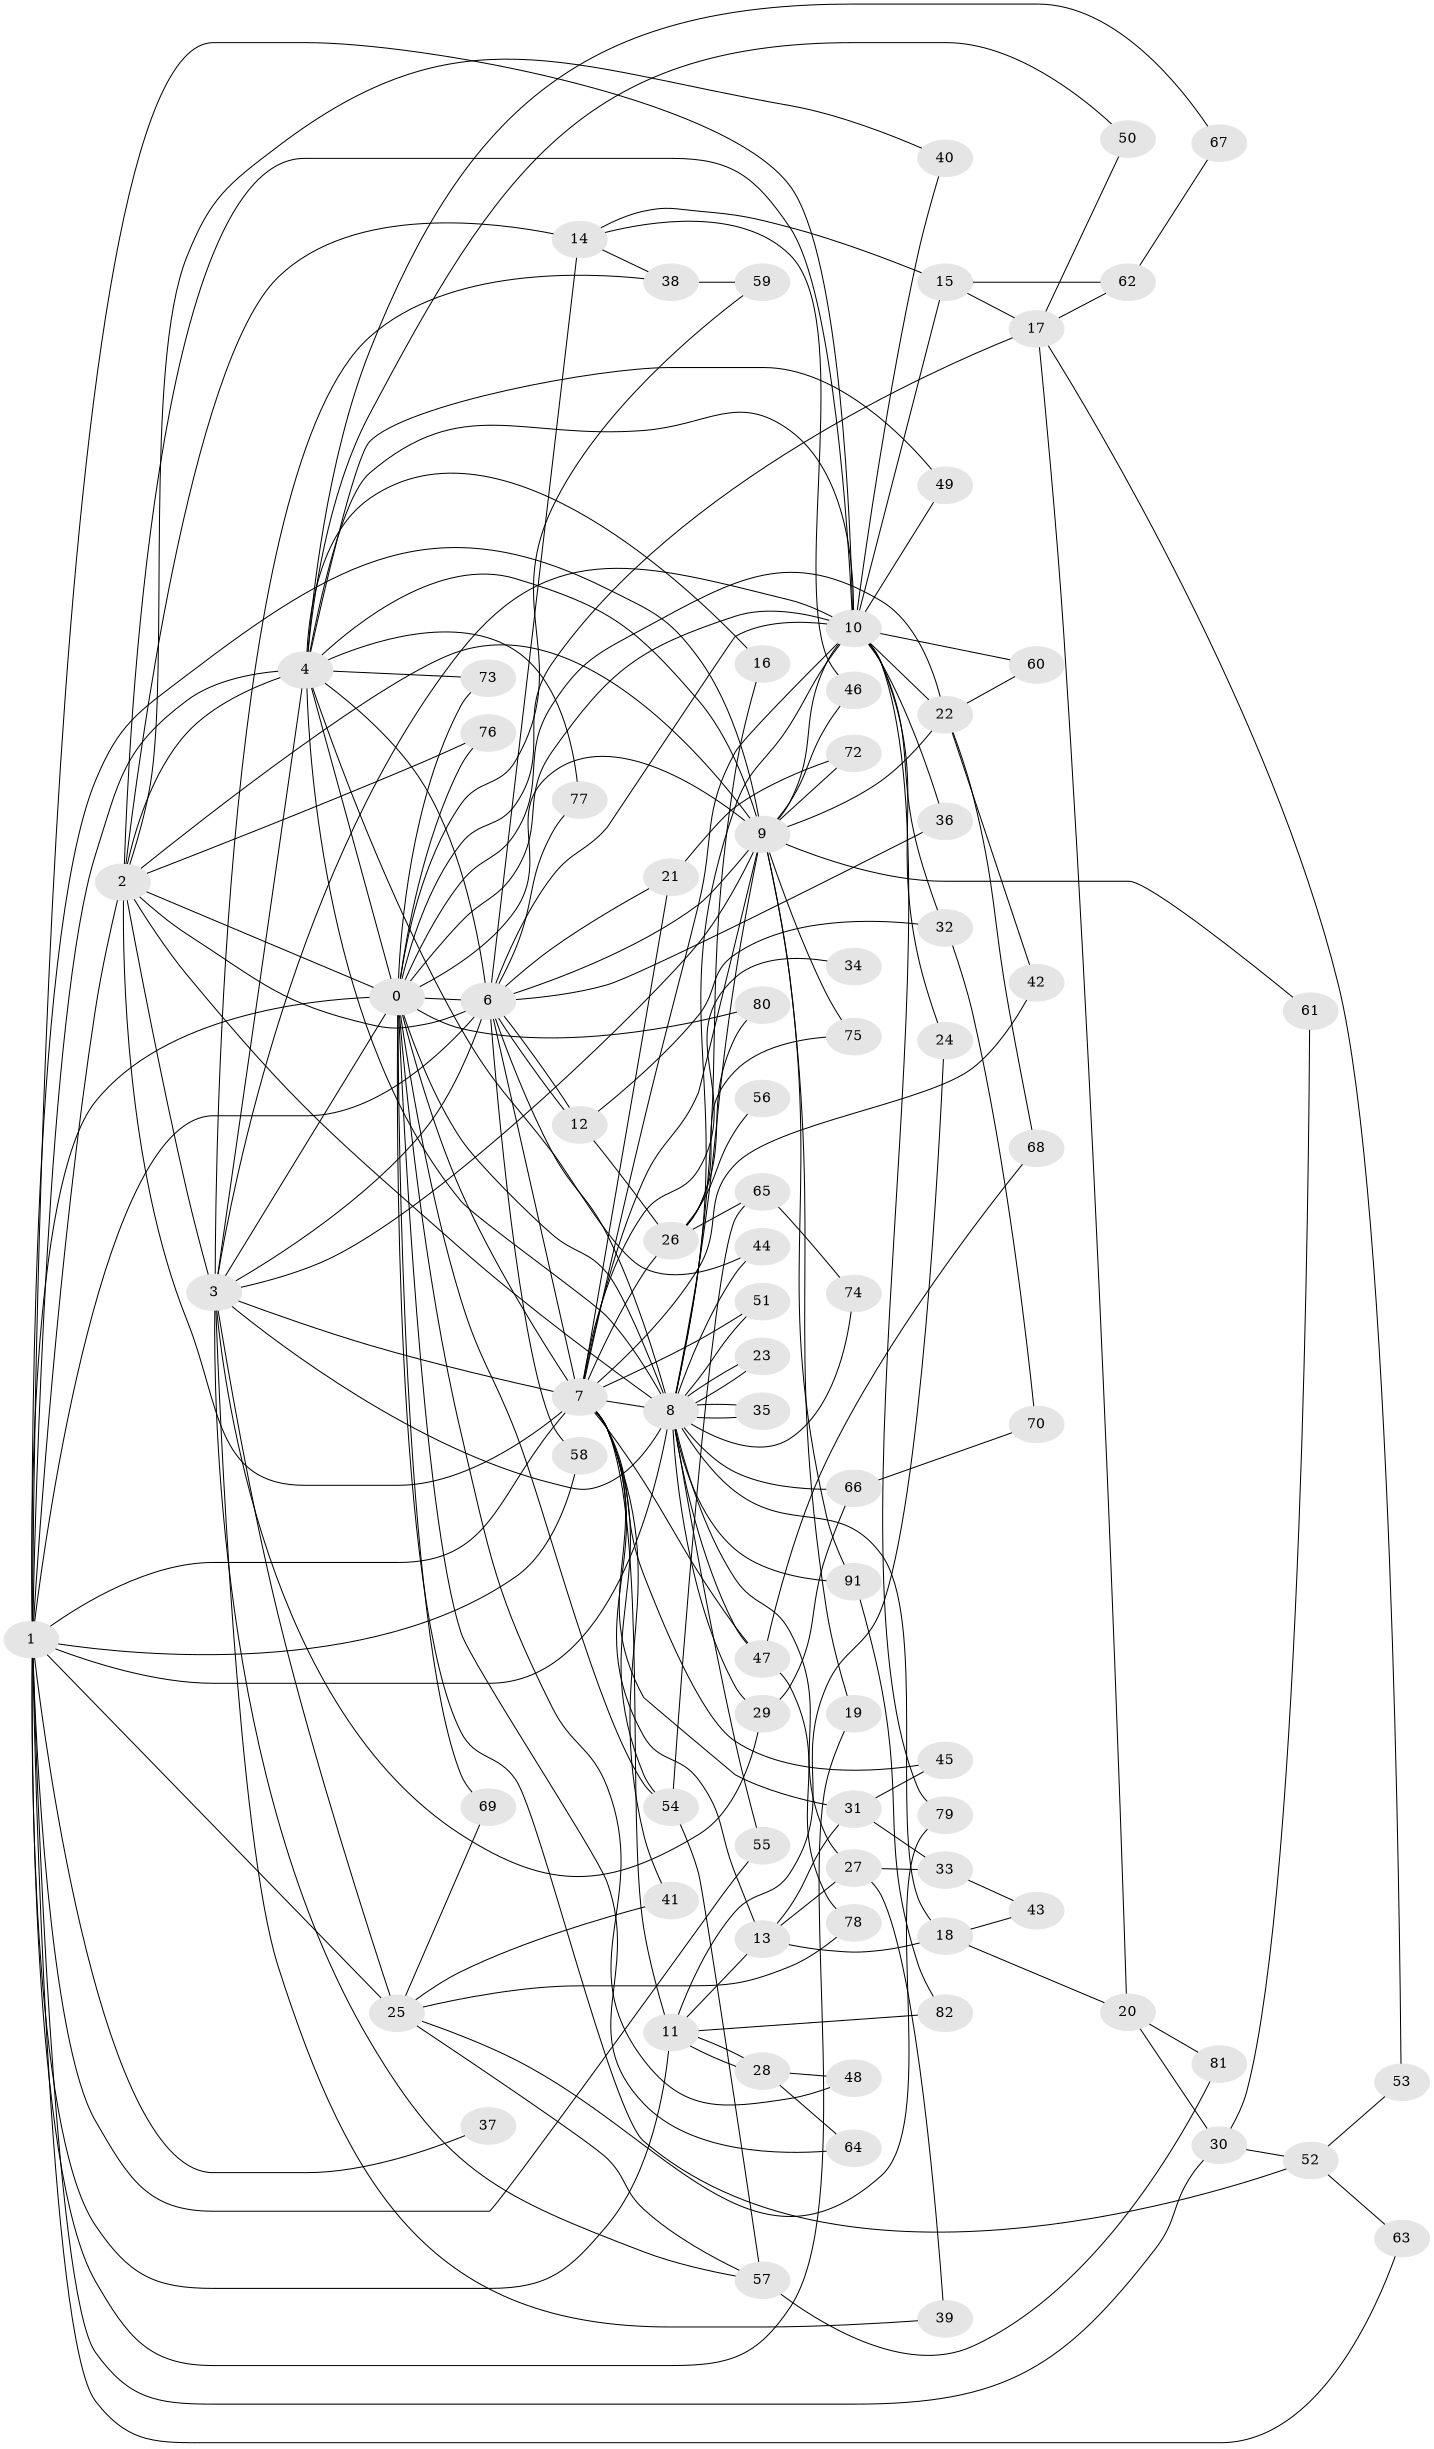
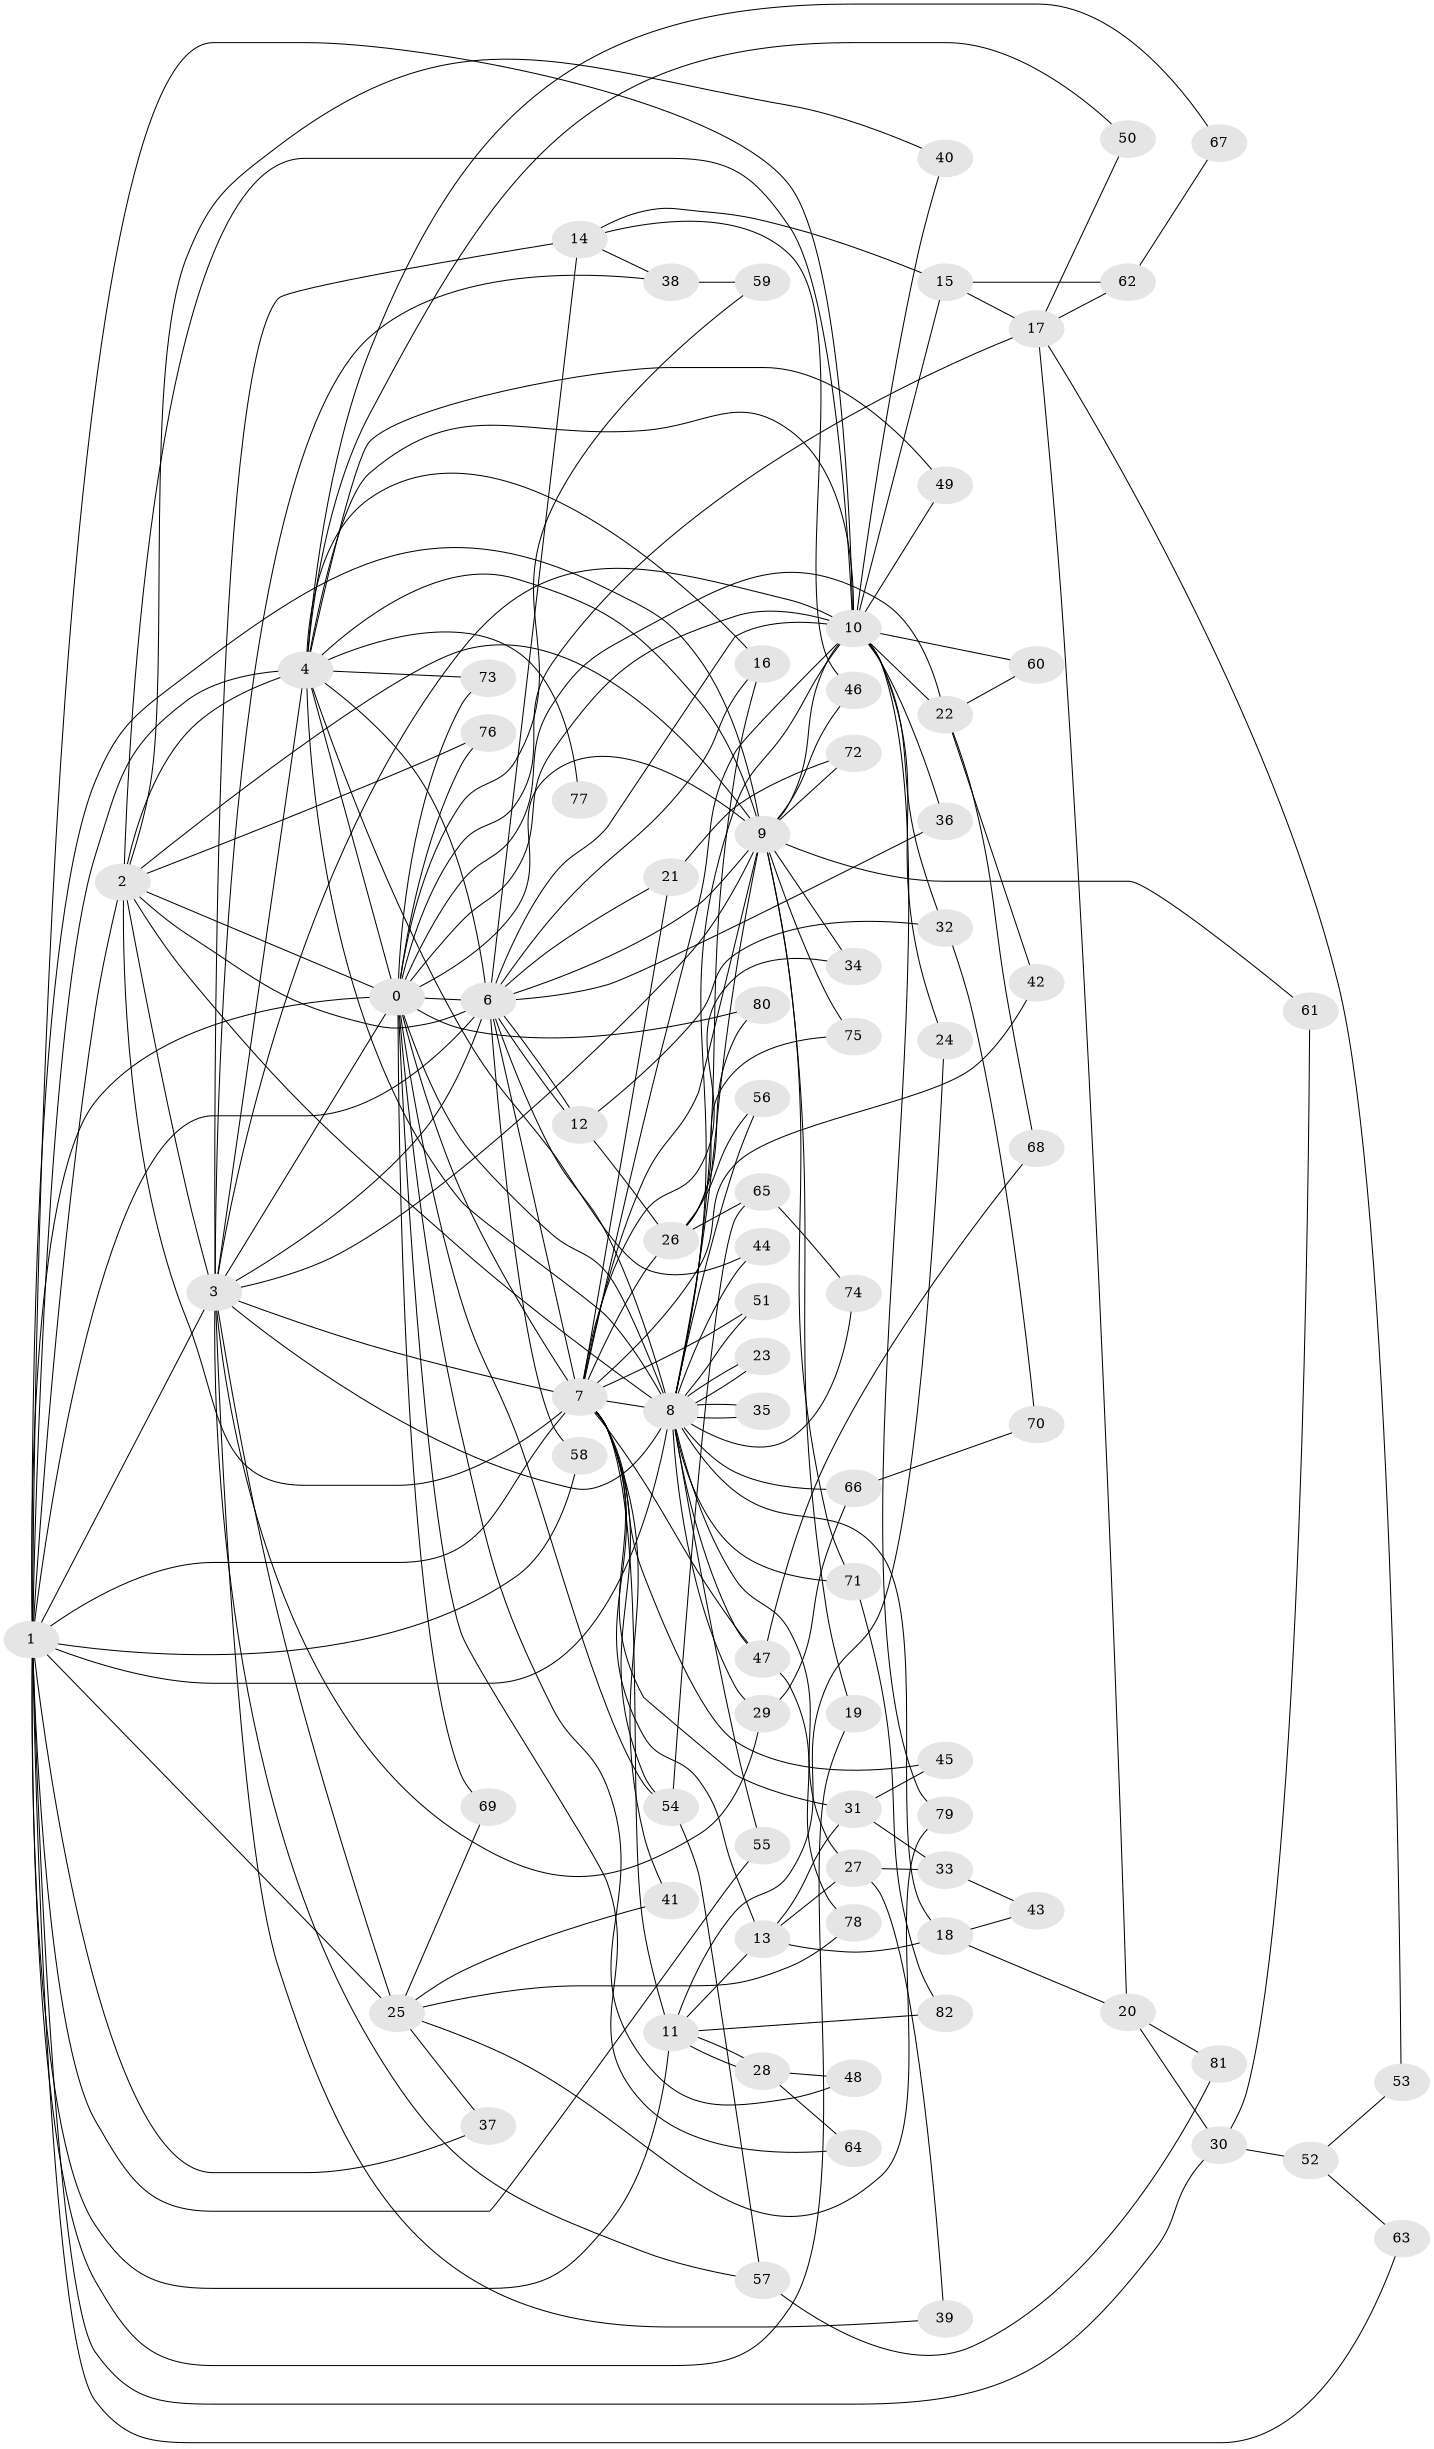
(210, 422) -> (225, 675)
(867, 790) -> (808, 900)
(531, 894) -> (634, 839)
none -> (723, 1204)
none -> (123, 1466)
(854, 1582) -> (854, 1582)
(558, 1901) -> none
(585, 2141) -> (442, 2070)
